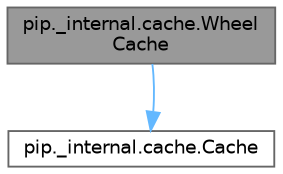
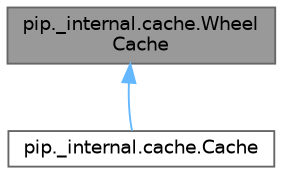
(154, 88) -> (129, 107)
